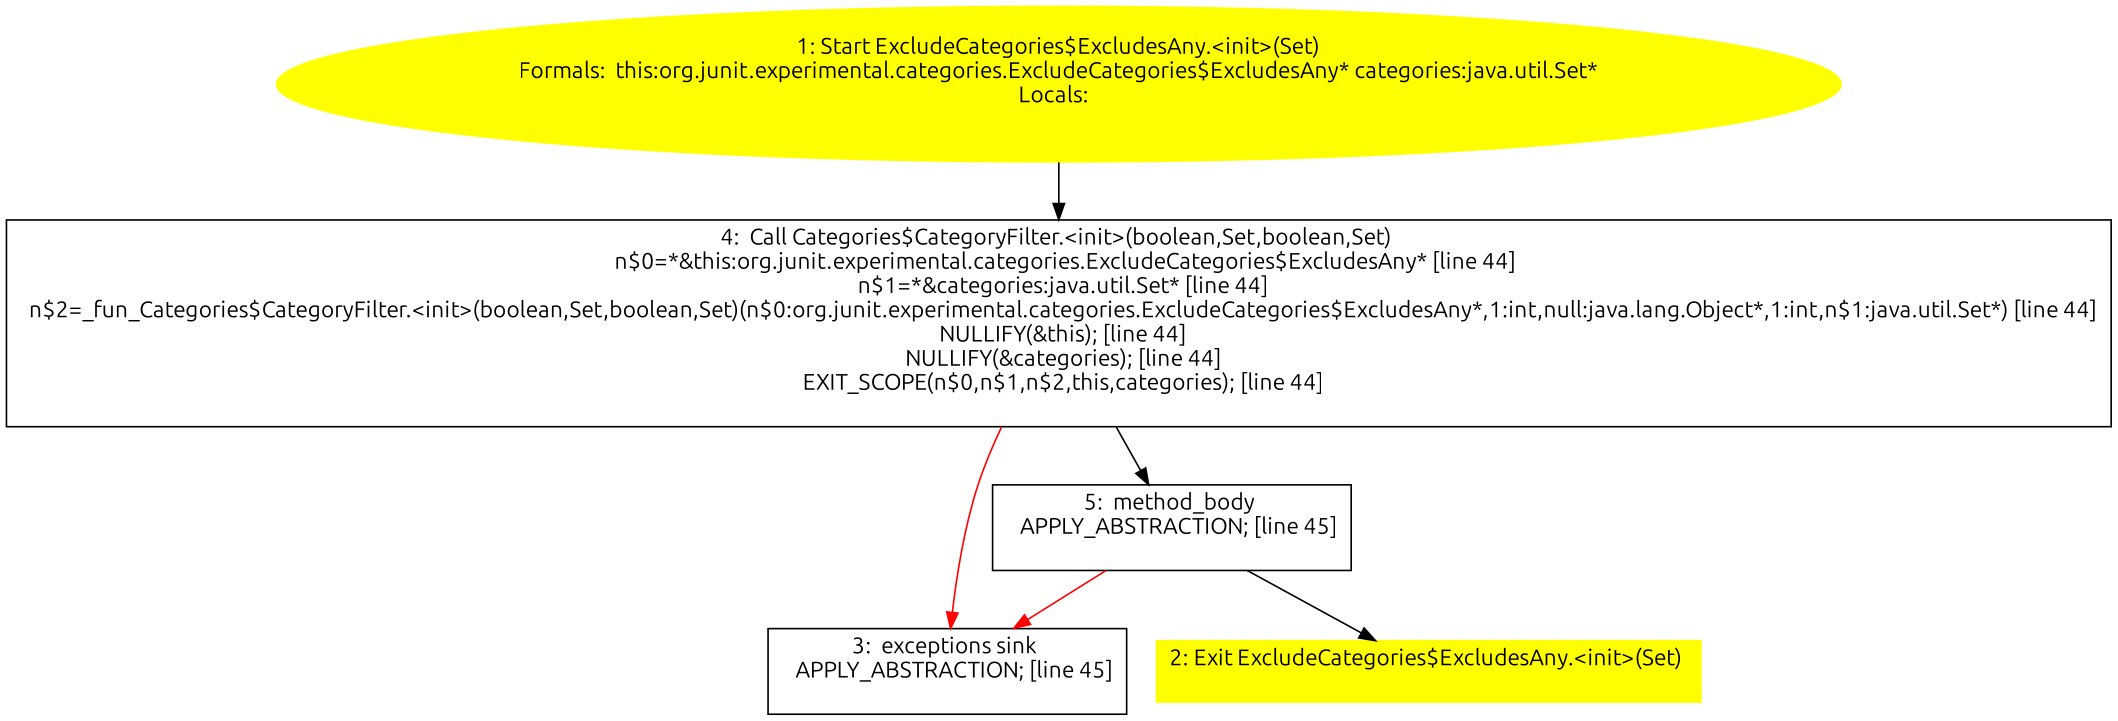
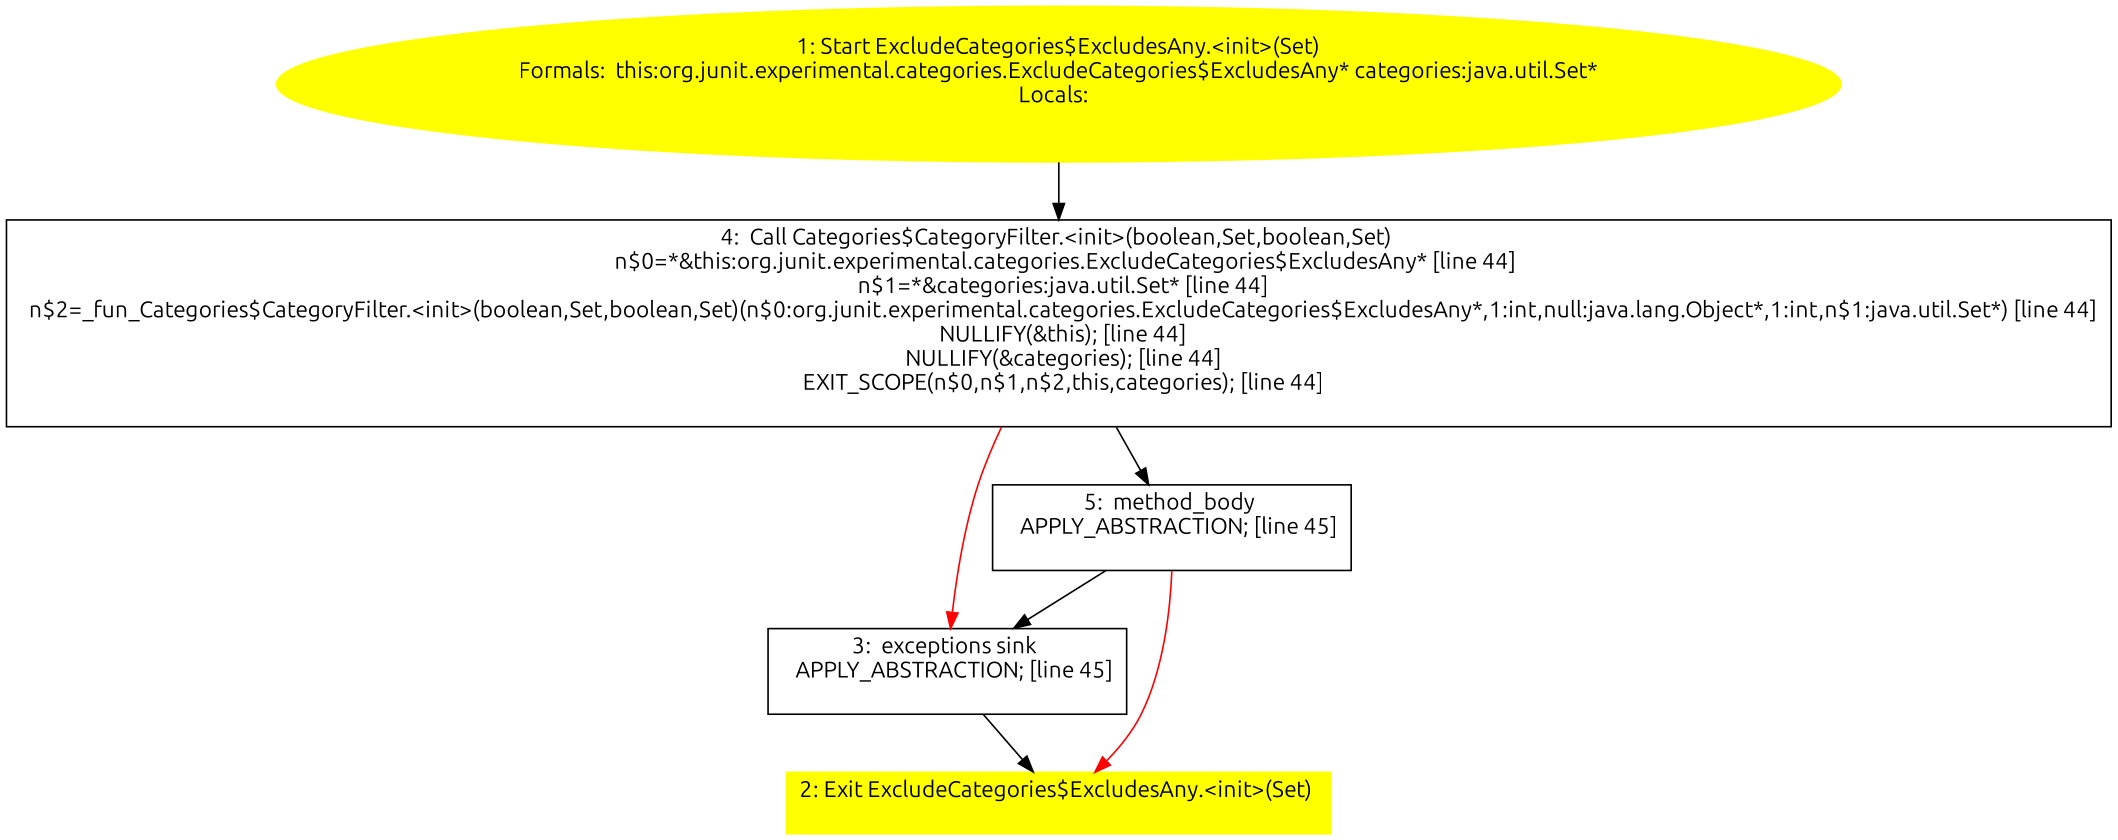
(1067, 595) -> (1067, 595)
(1304, 602) -> (1157, 672)
none -> (1003, 737)
